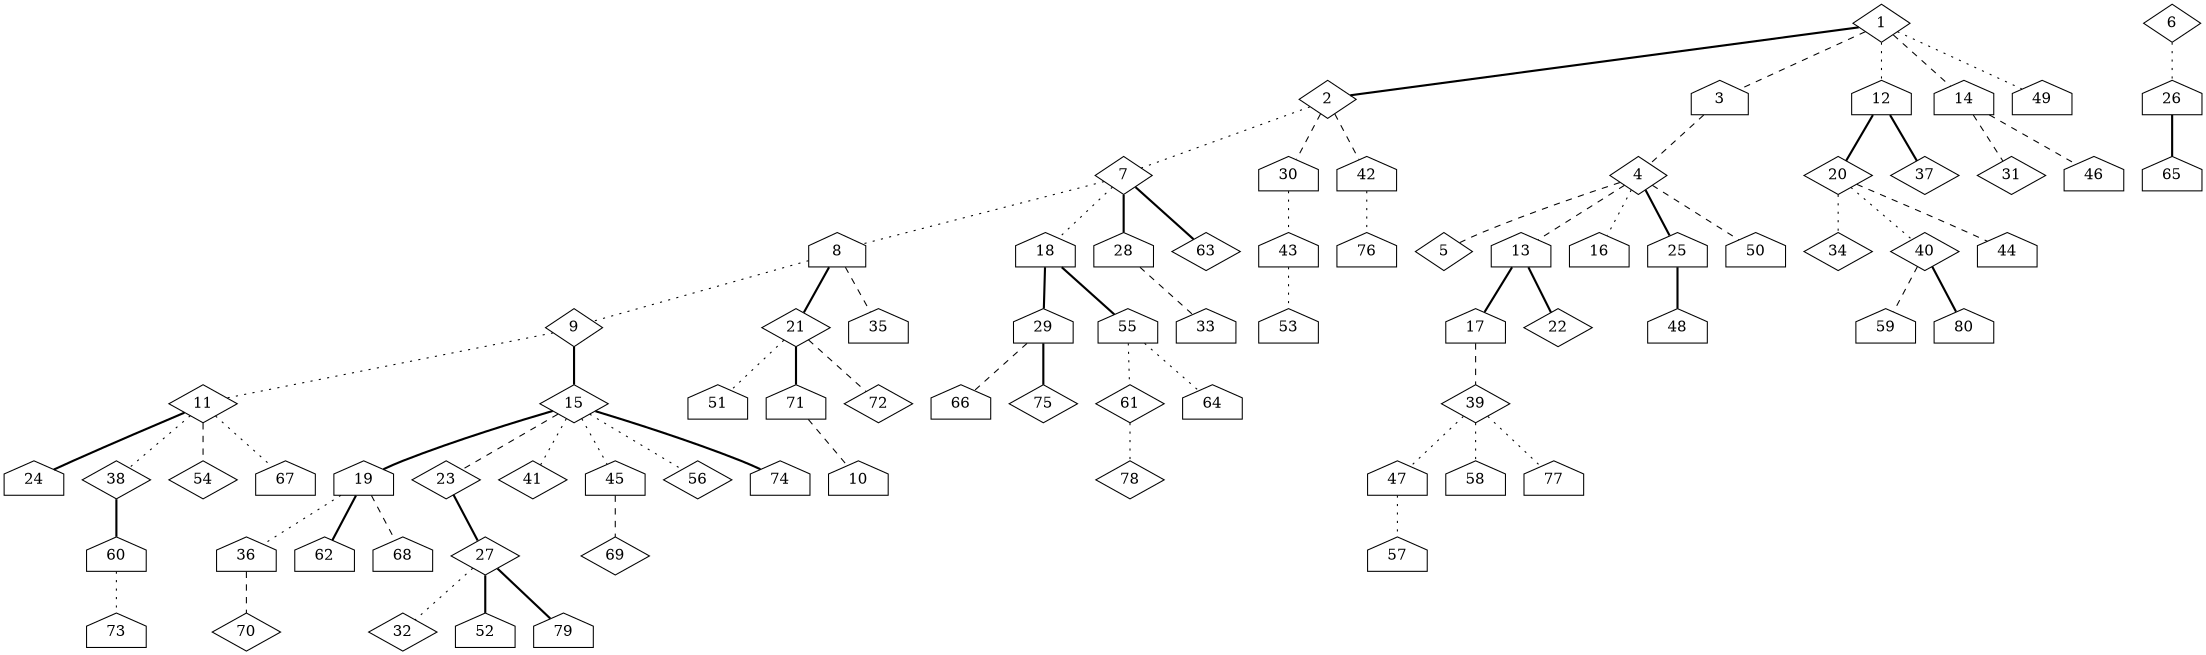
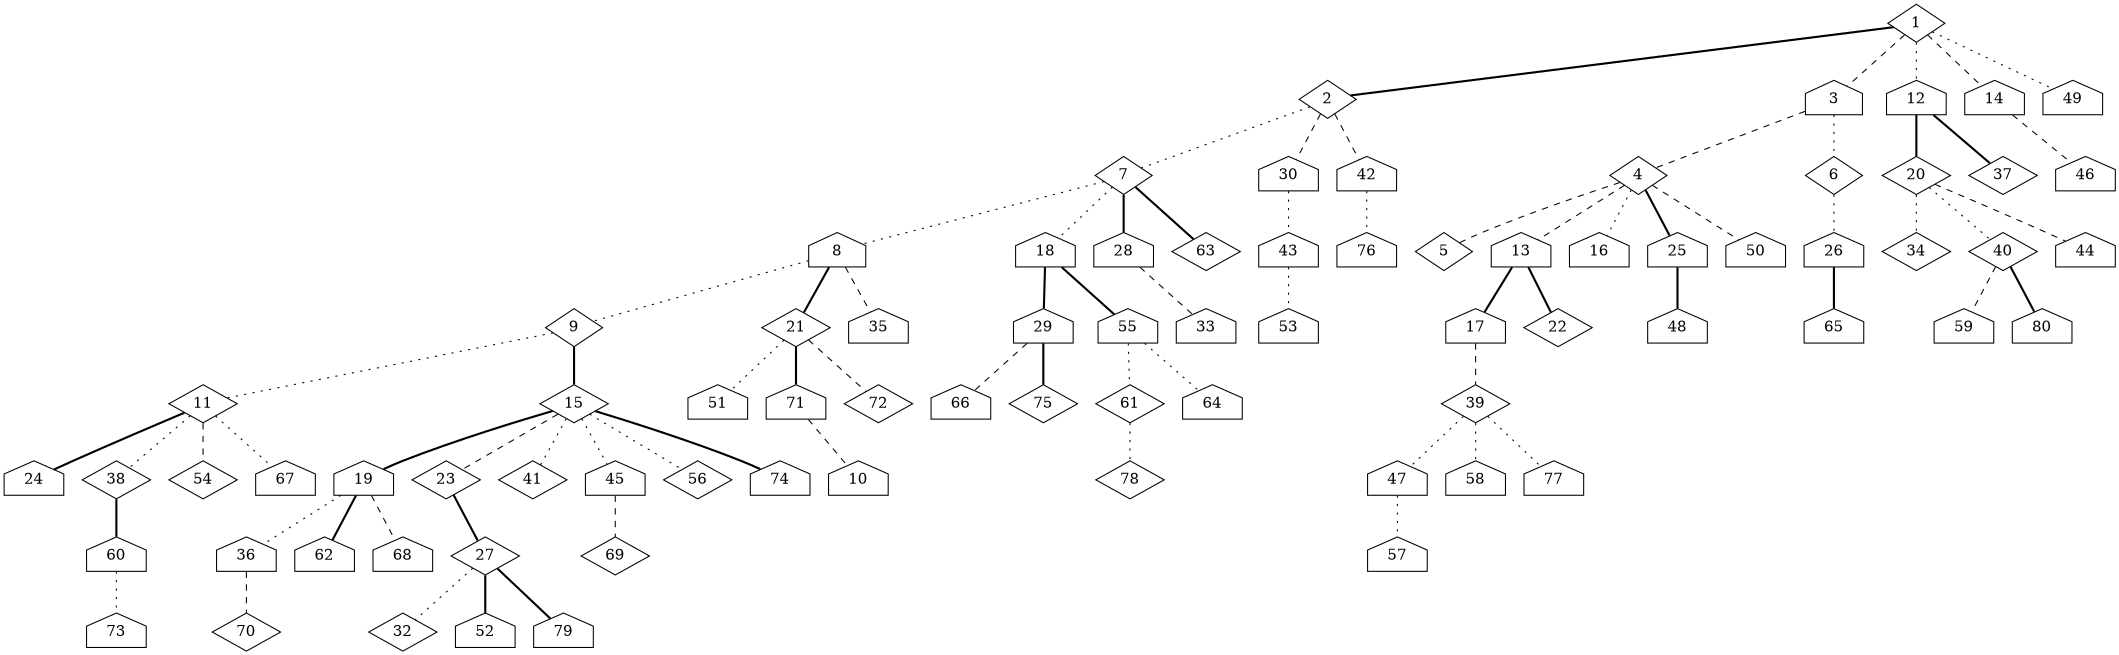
none -> (1834, 136)
(2011, 175) -> none
